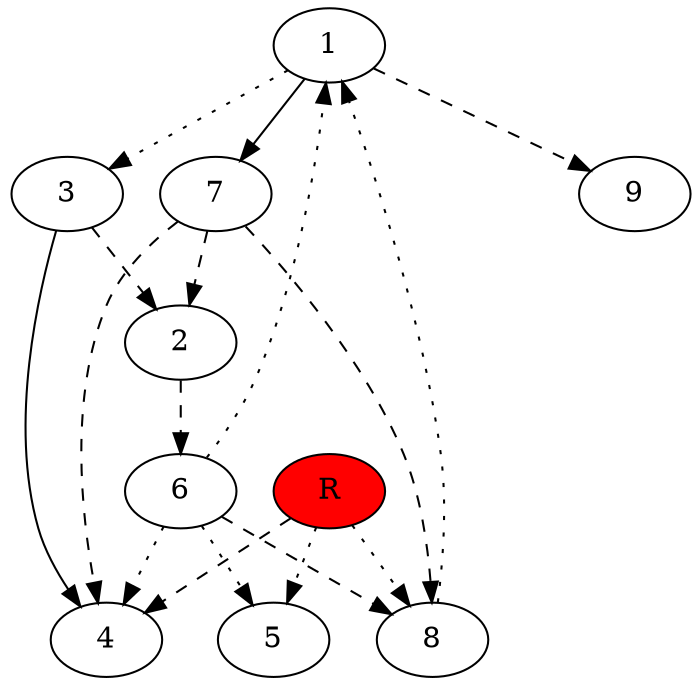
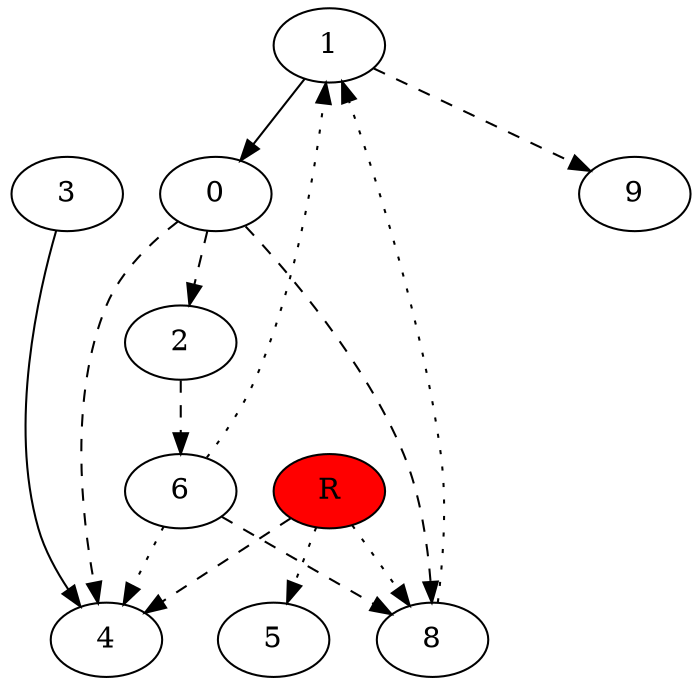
(208, 114) -> none
(216, 194) -> (216, 194)
(118, 260) -> none
(218, 551) -> none
